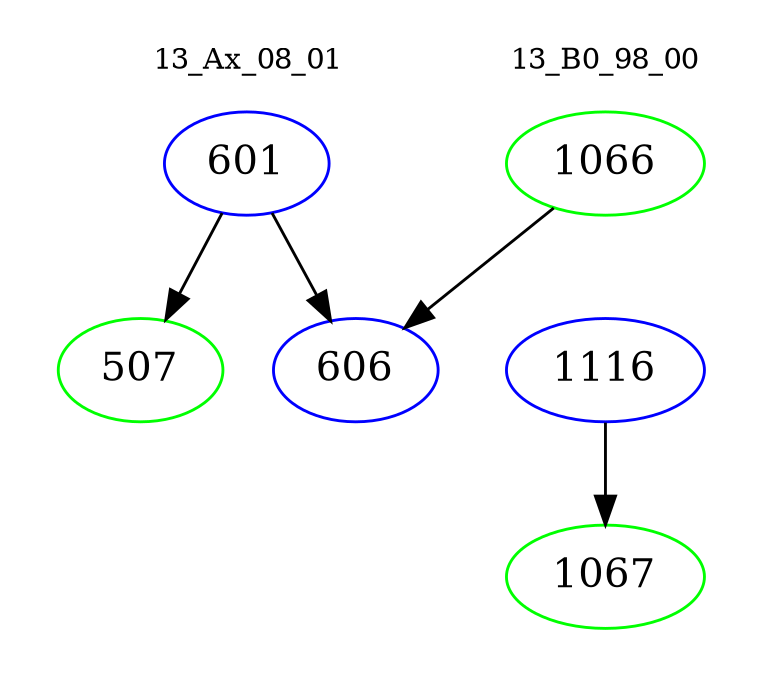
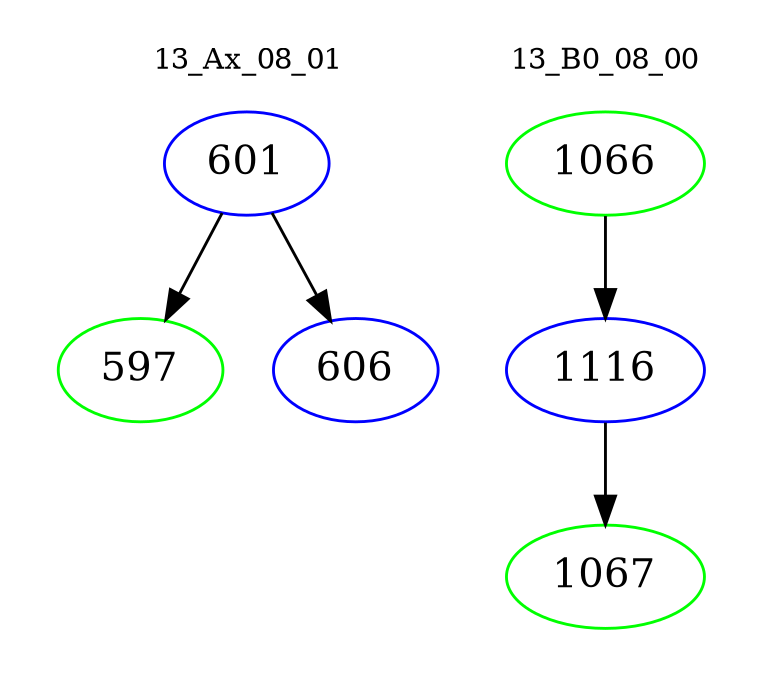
(605, 62) -> (605, 62)
(503, 249) -> (605, 253)
(141, 370) -> (141, 370)
